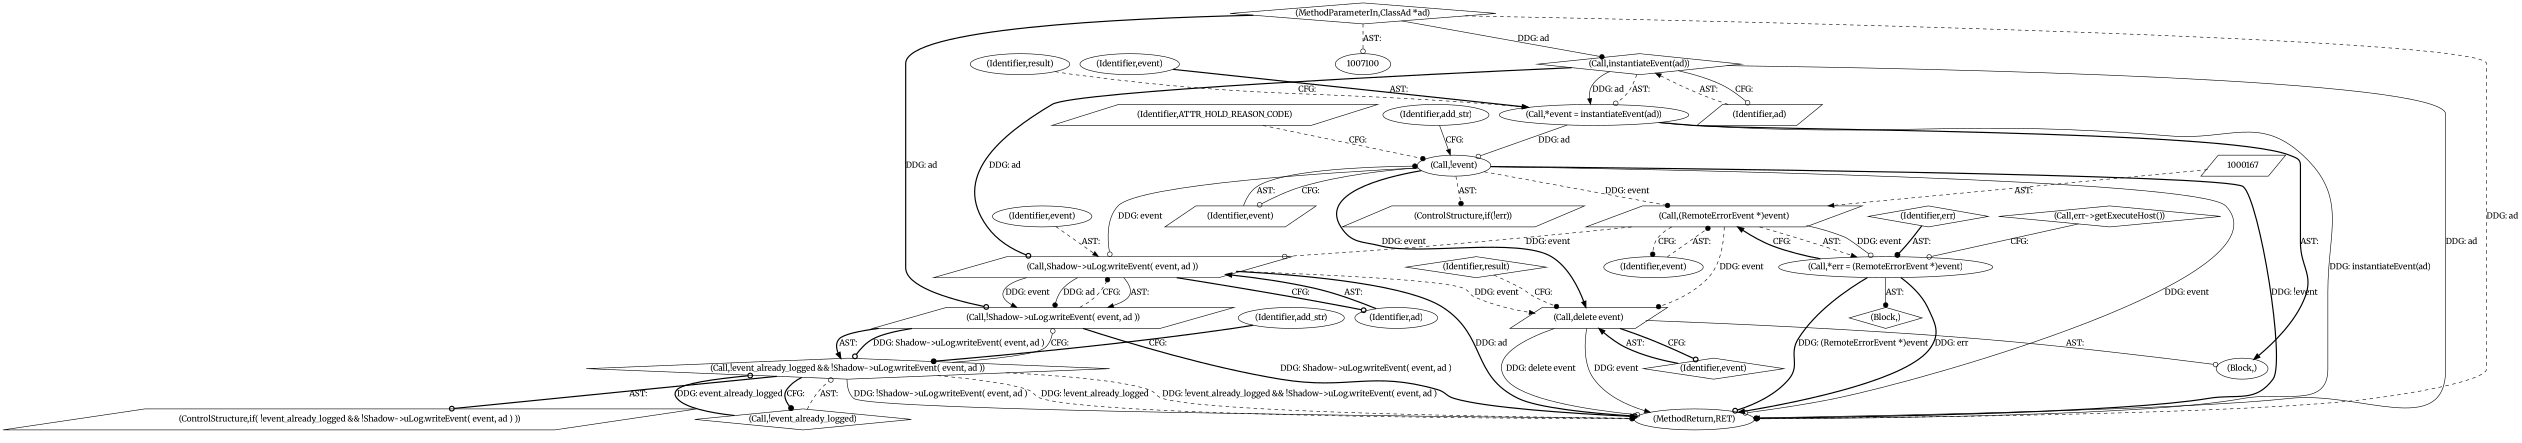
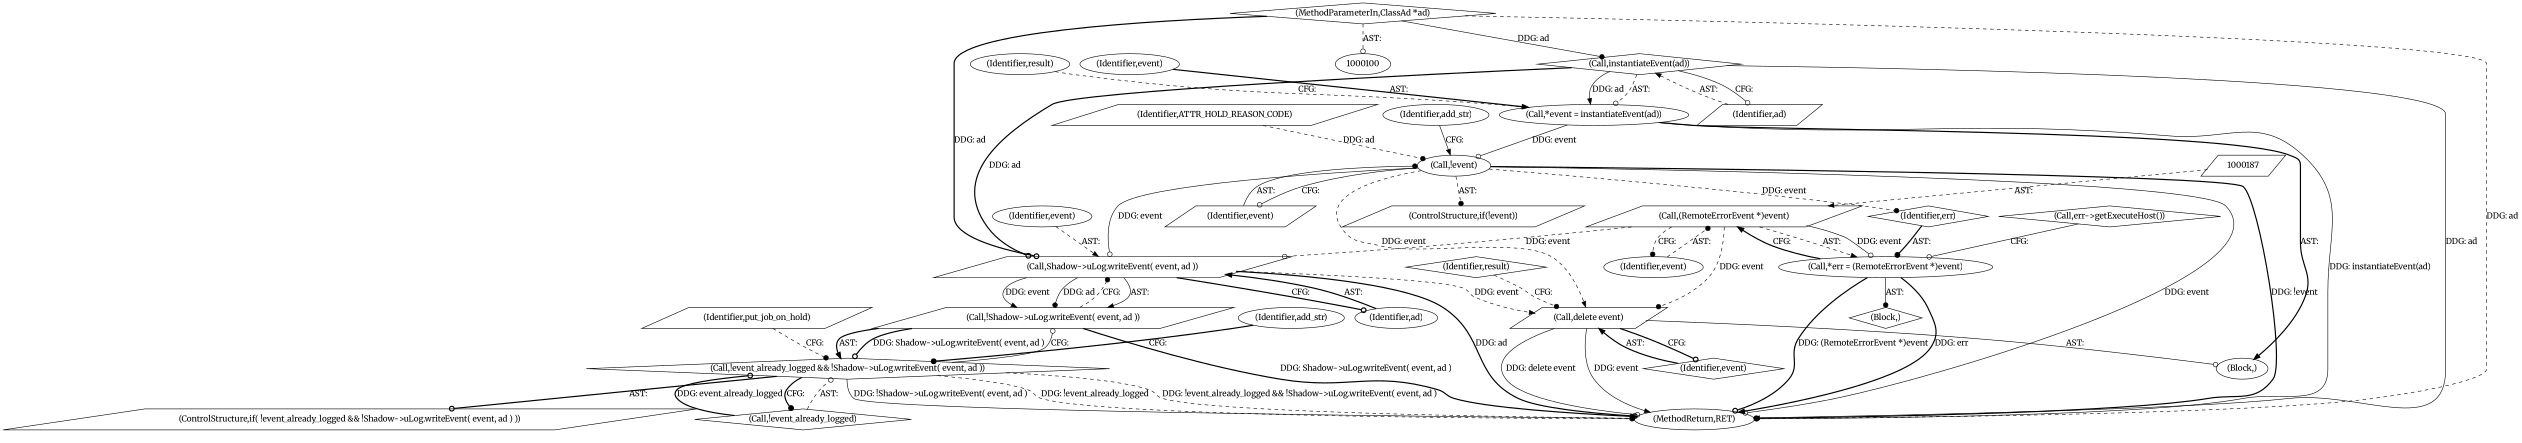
(930, 46) -> (985, 44)
(1363, 64) -> (1363, 64)
(1359, 140) -> (1359, 140)
(1554, 140) -> (1554, 140)
(2243, 166) -> (2243, 166)
(1575, 188) -> (1692, 187)
(1463, 216) -> (1463, 216)
(1444, 248) -> (1444, 248)
none -> (757, 318)
